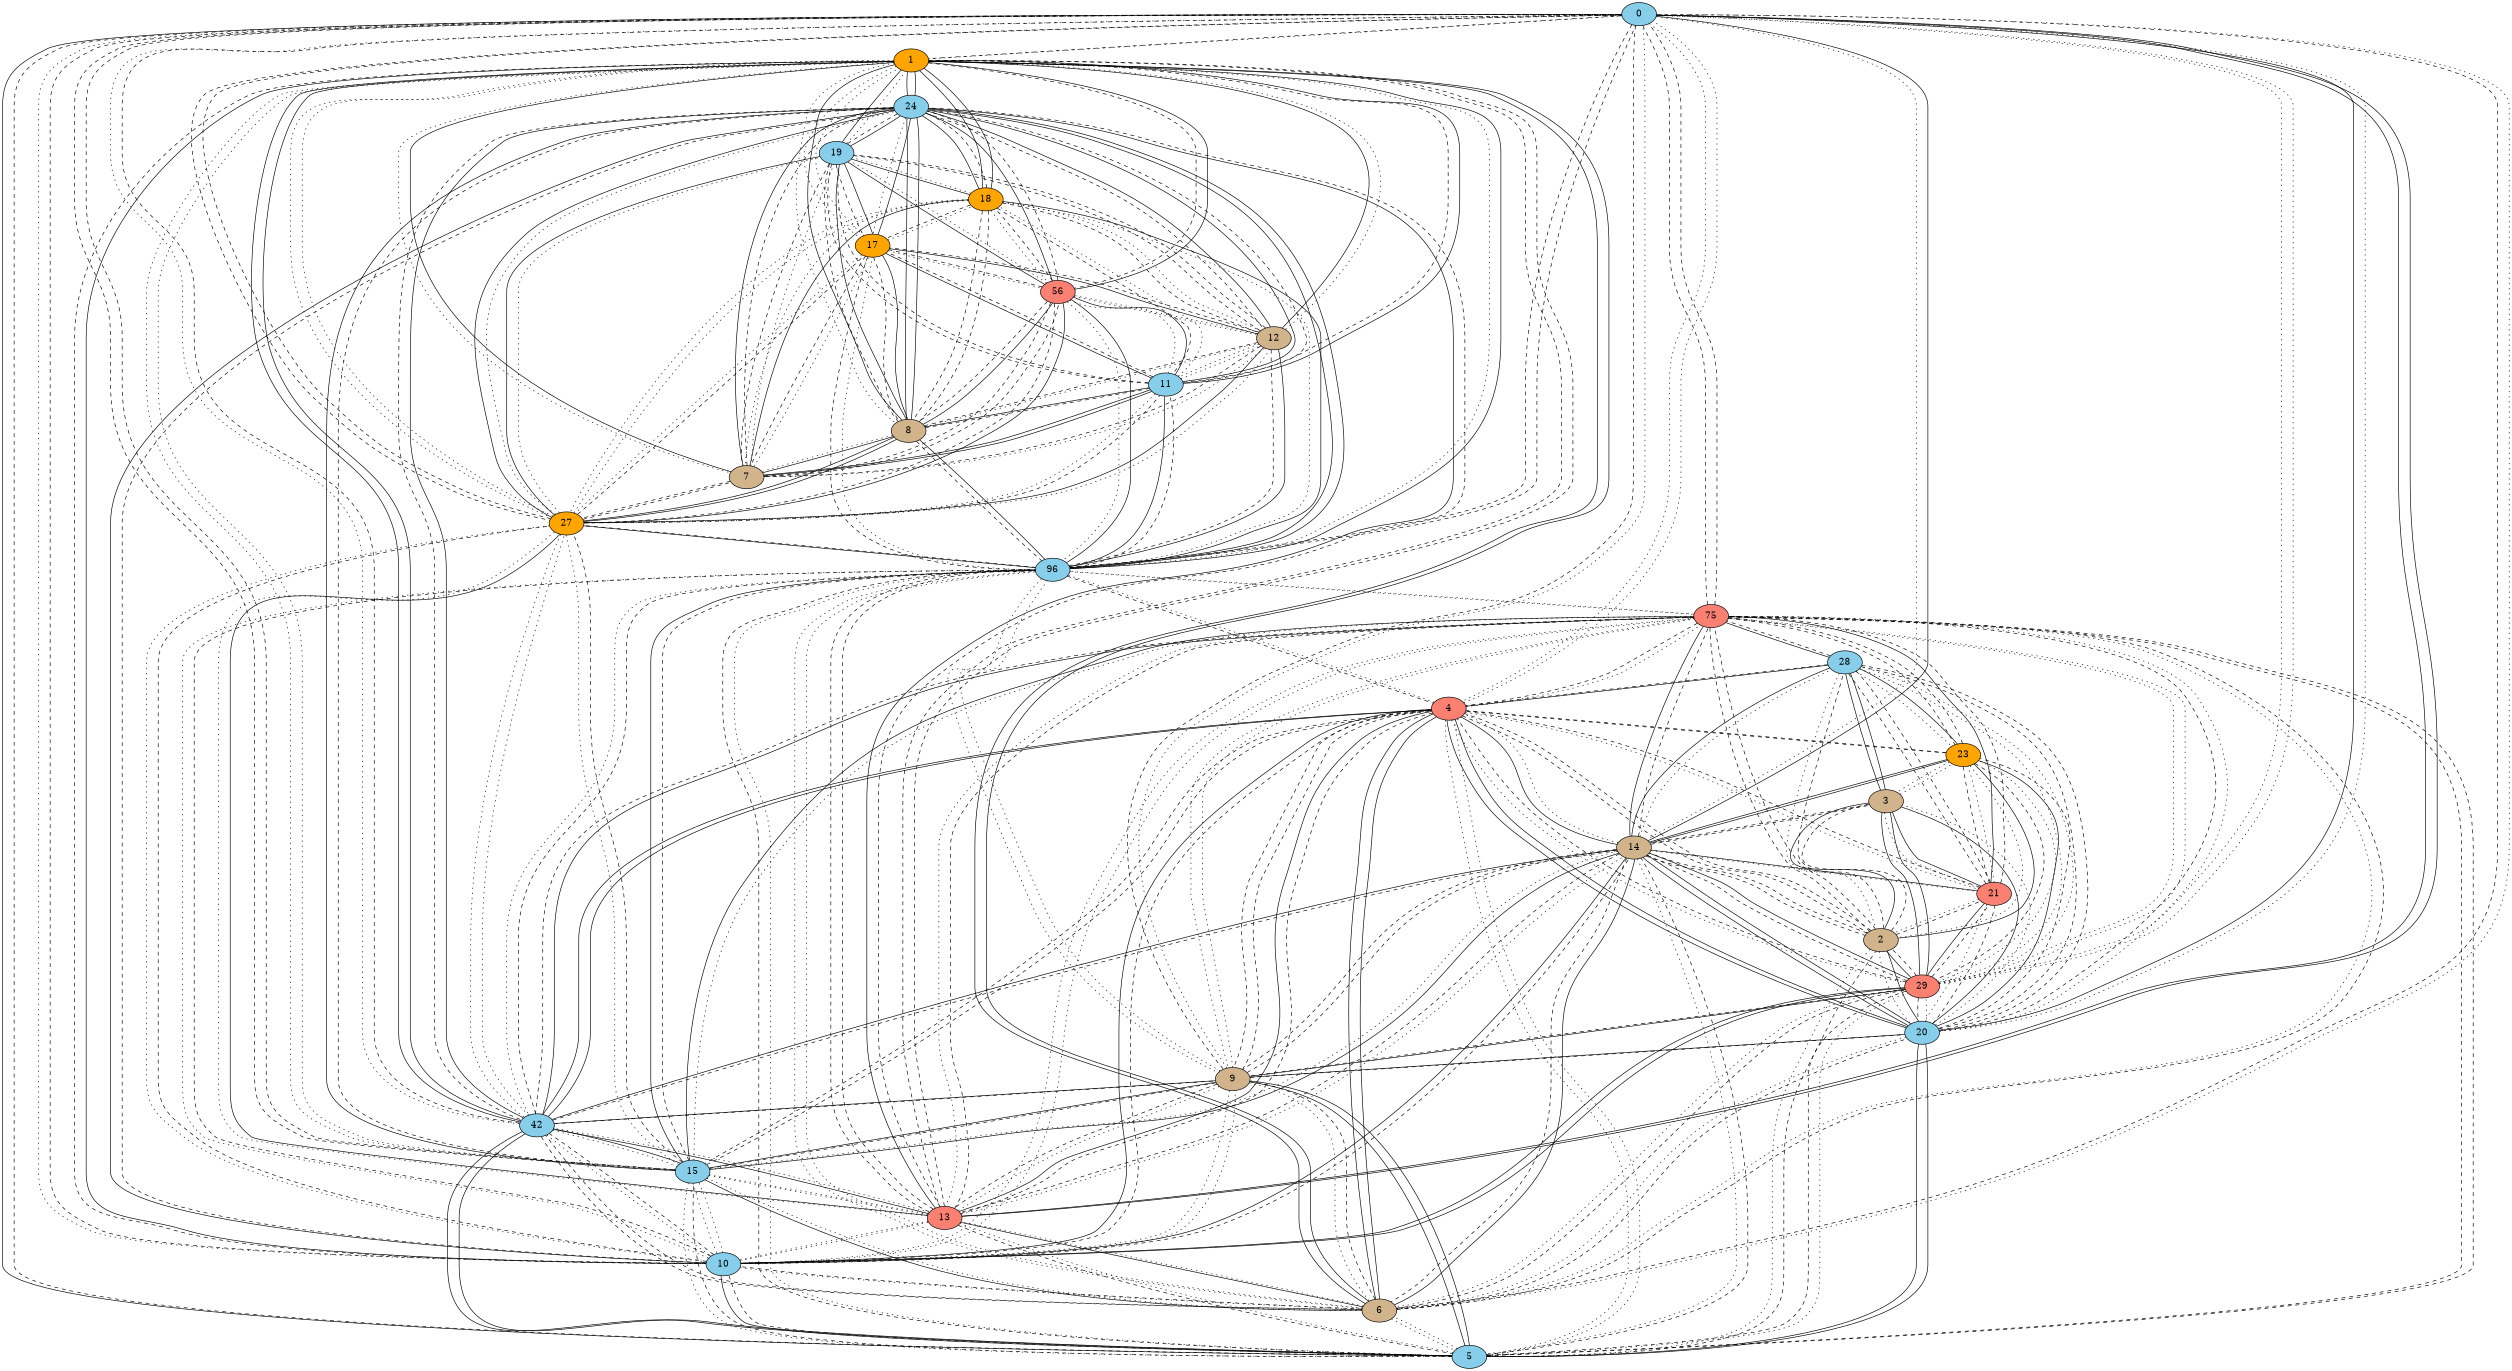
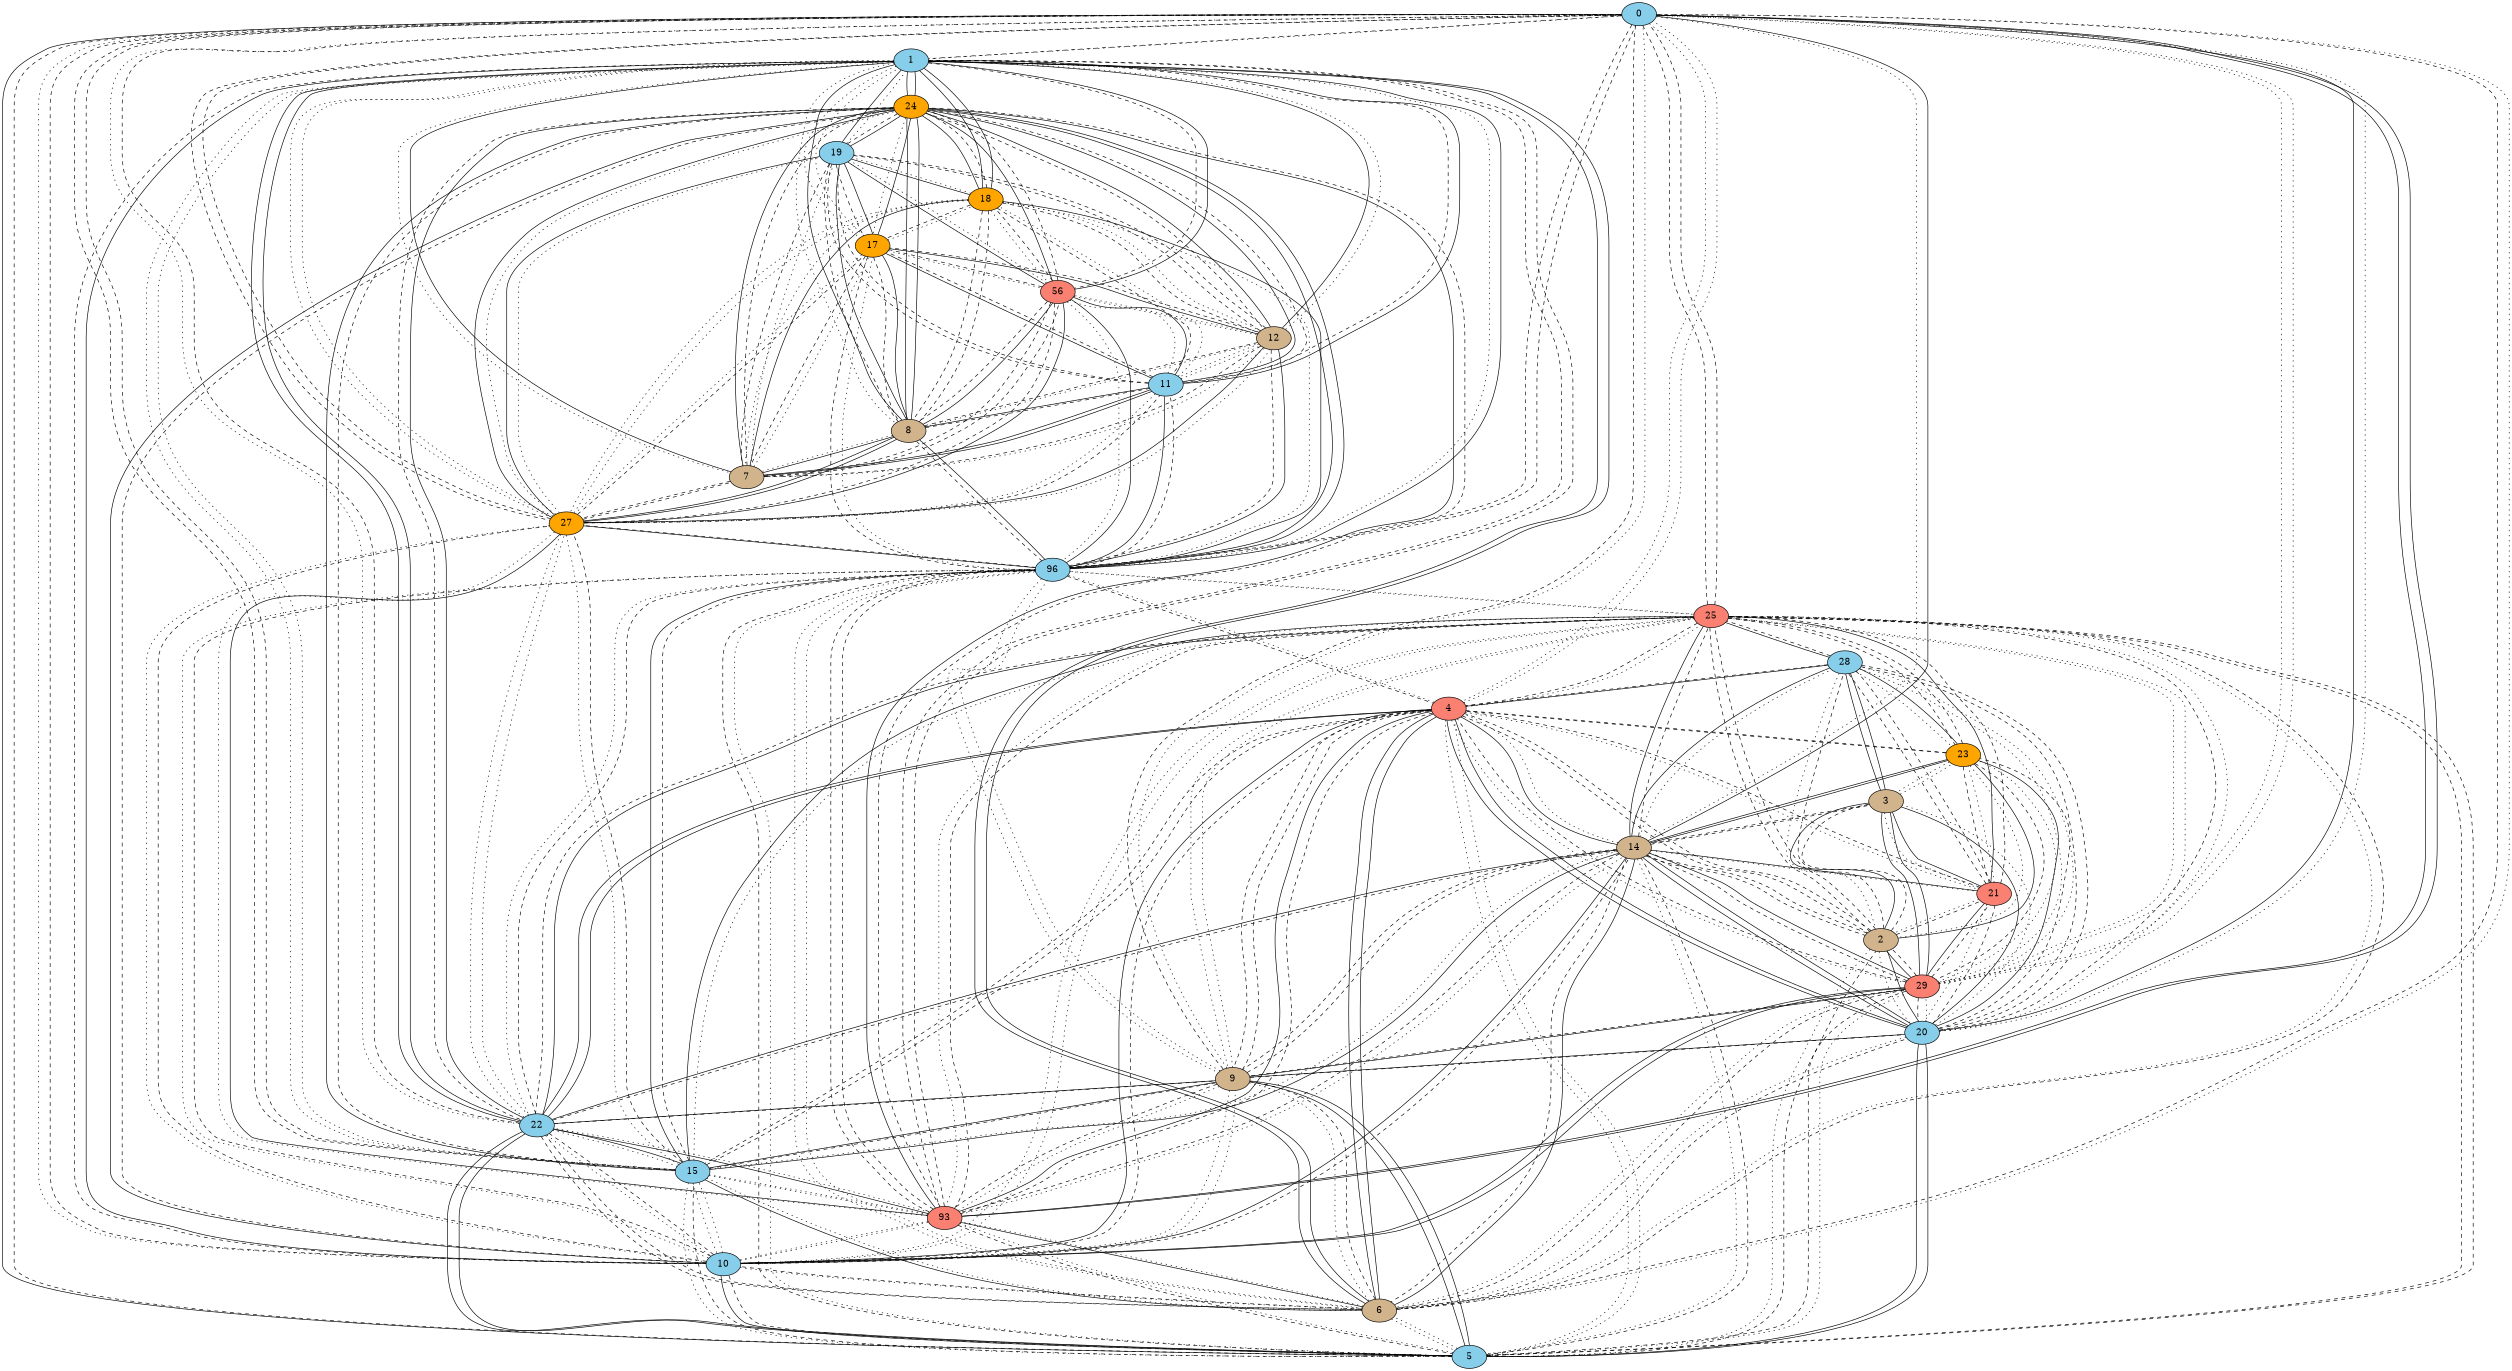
(911, 60) -> (911, 60)
(911, 107) -> (911, 107)
(1711, 616) -> (1711, 616)
(537, 1125) -> (537, 1125)
(945, 1218) -> (945, 1218)
